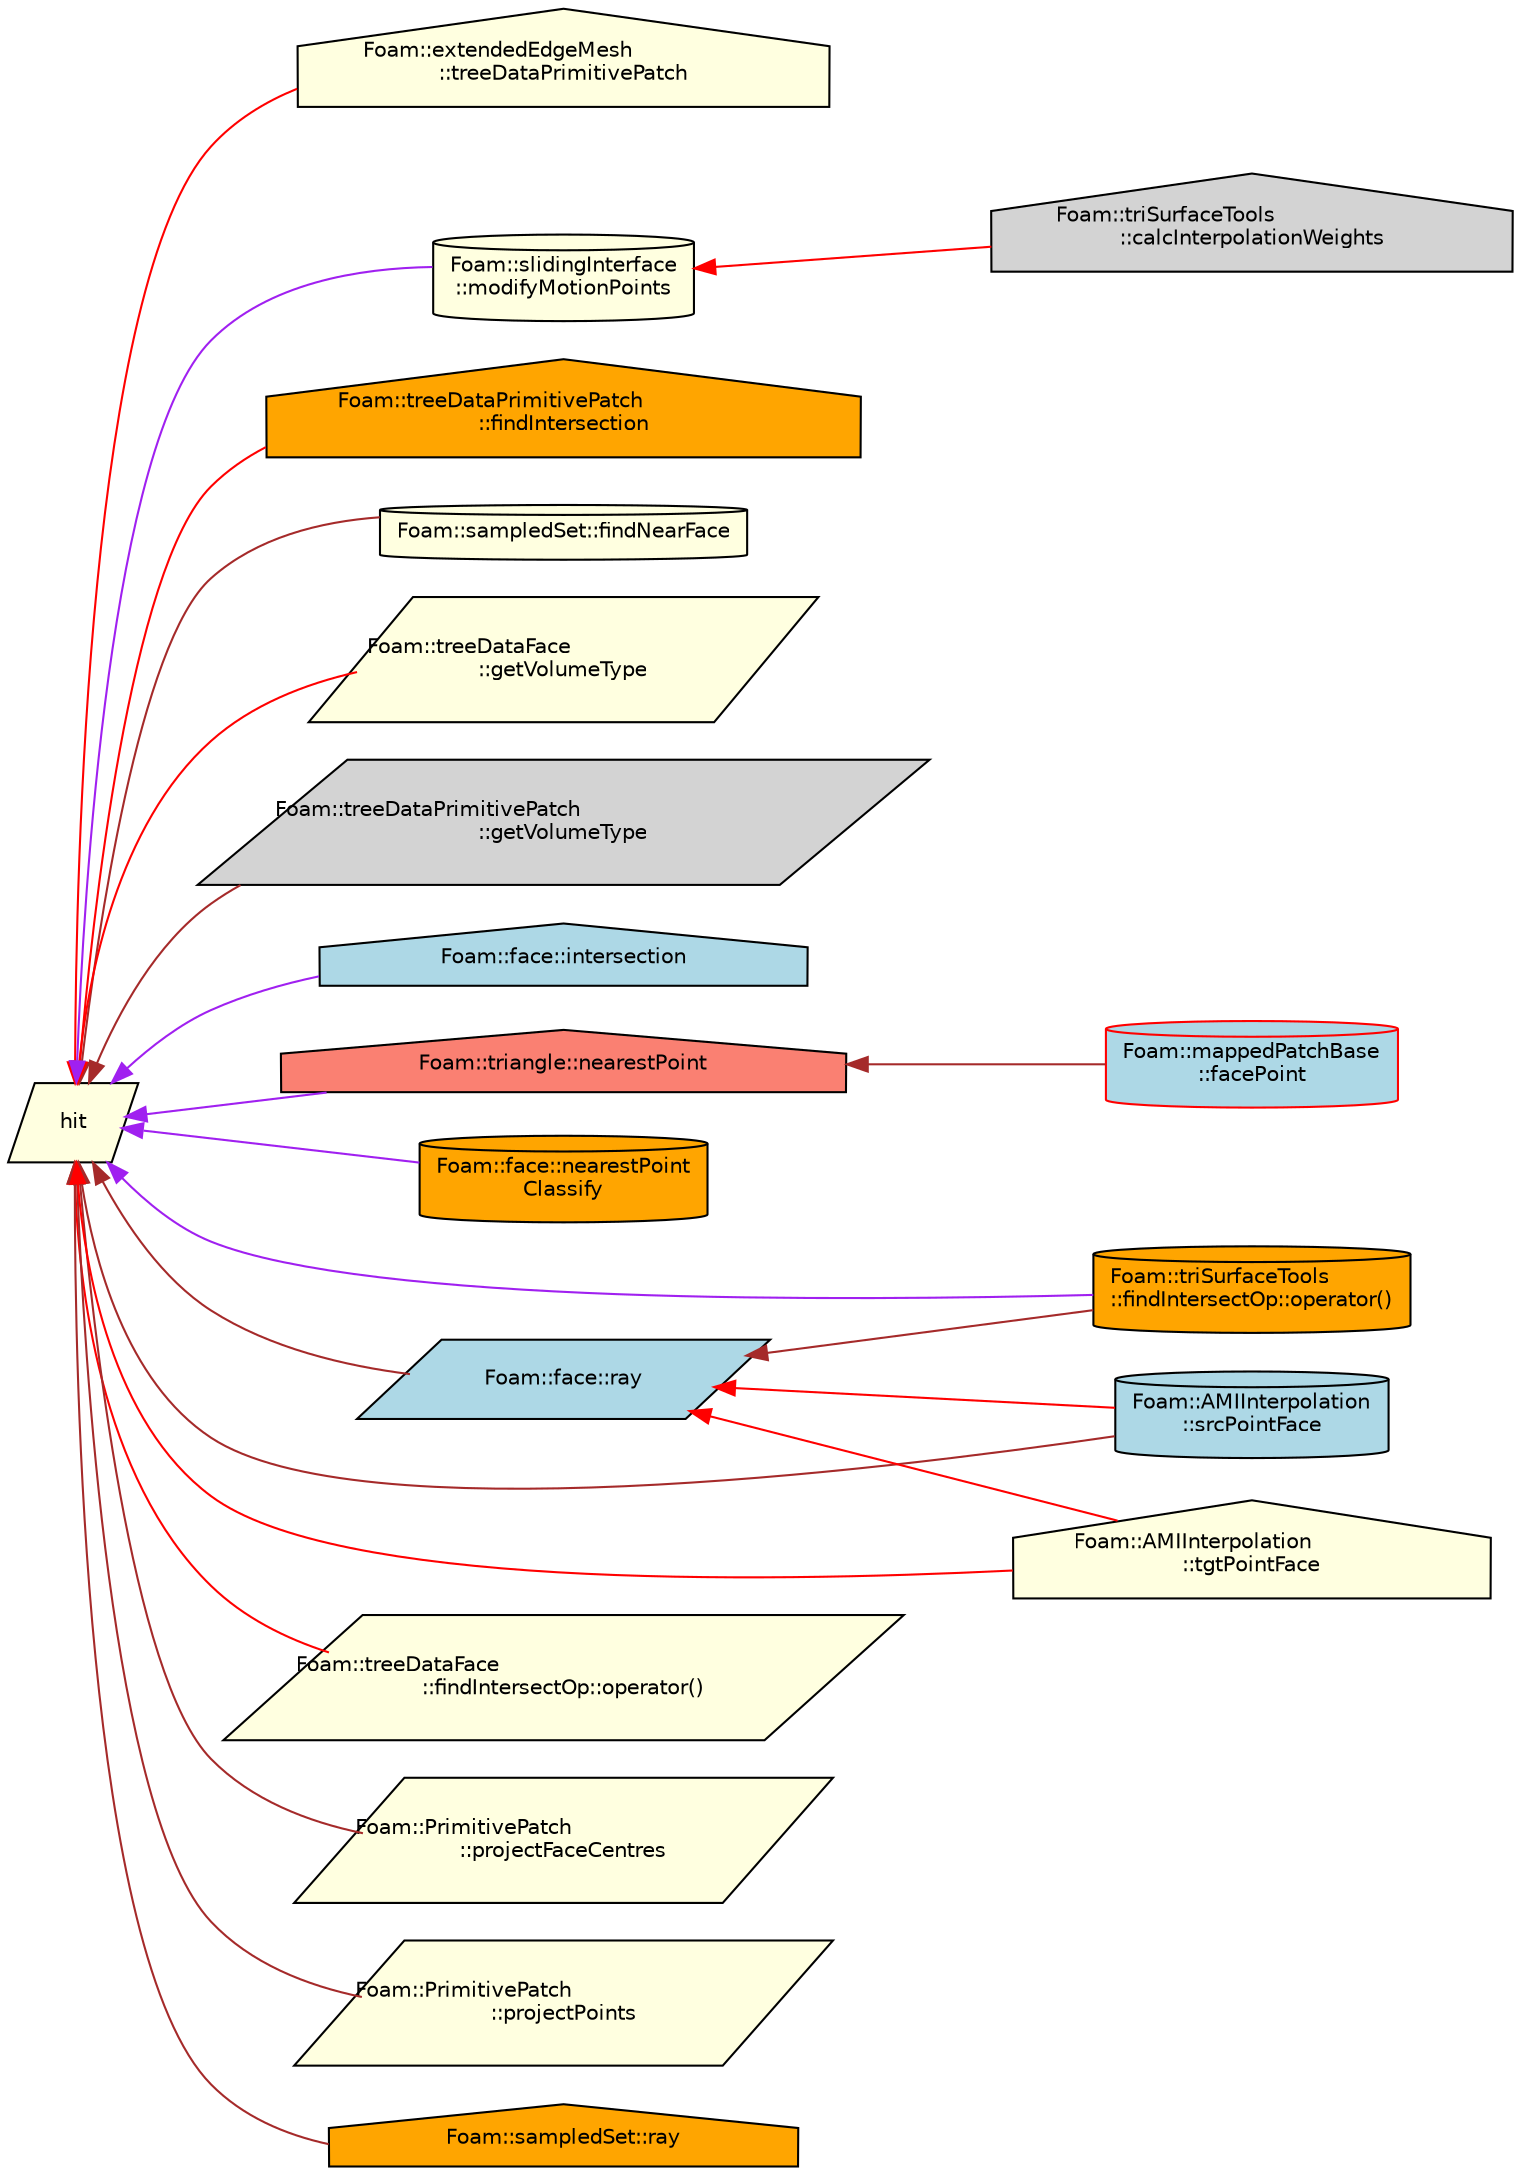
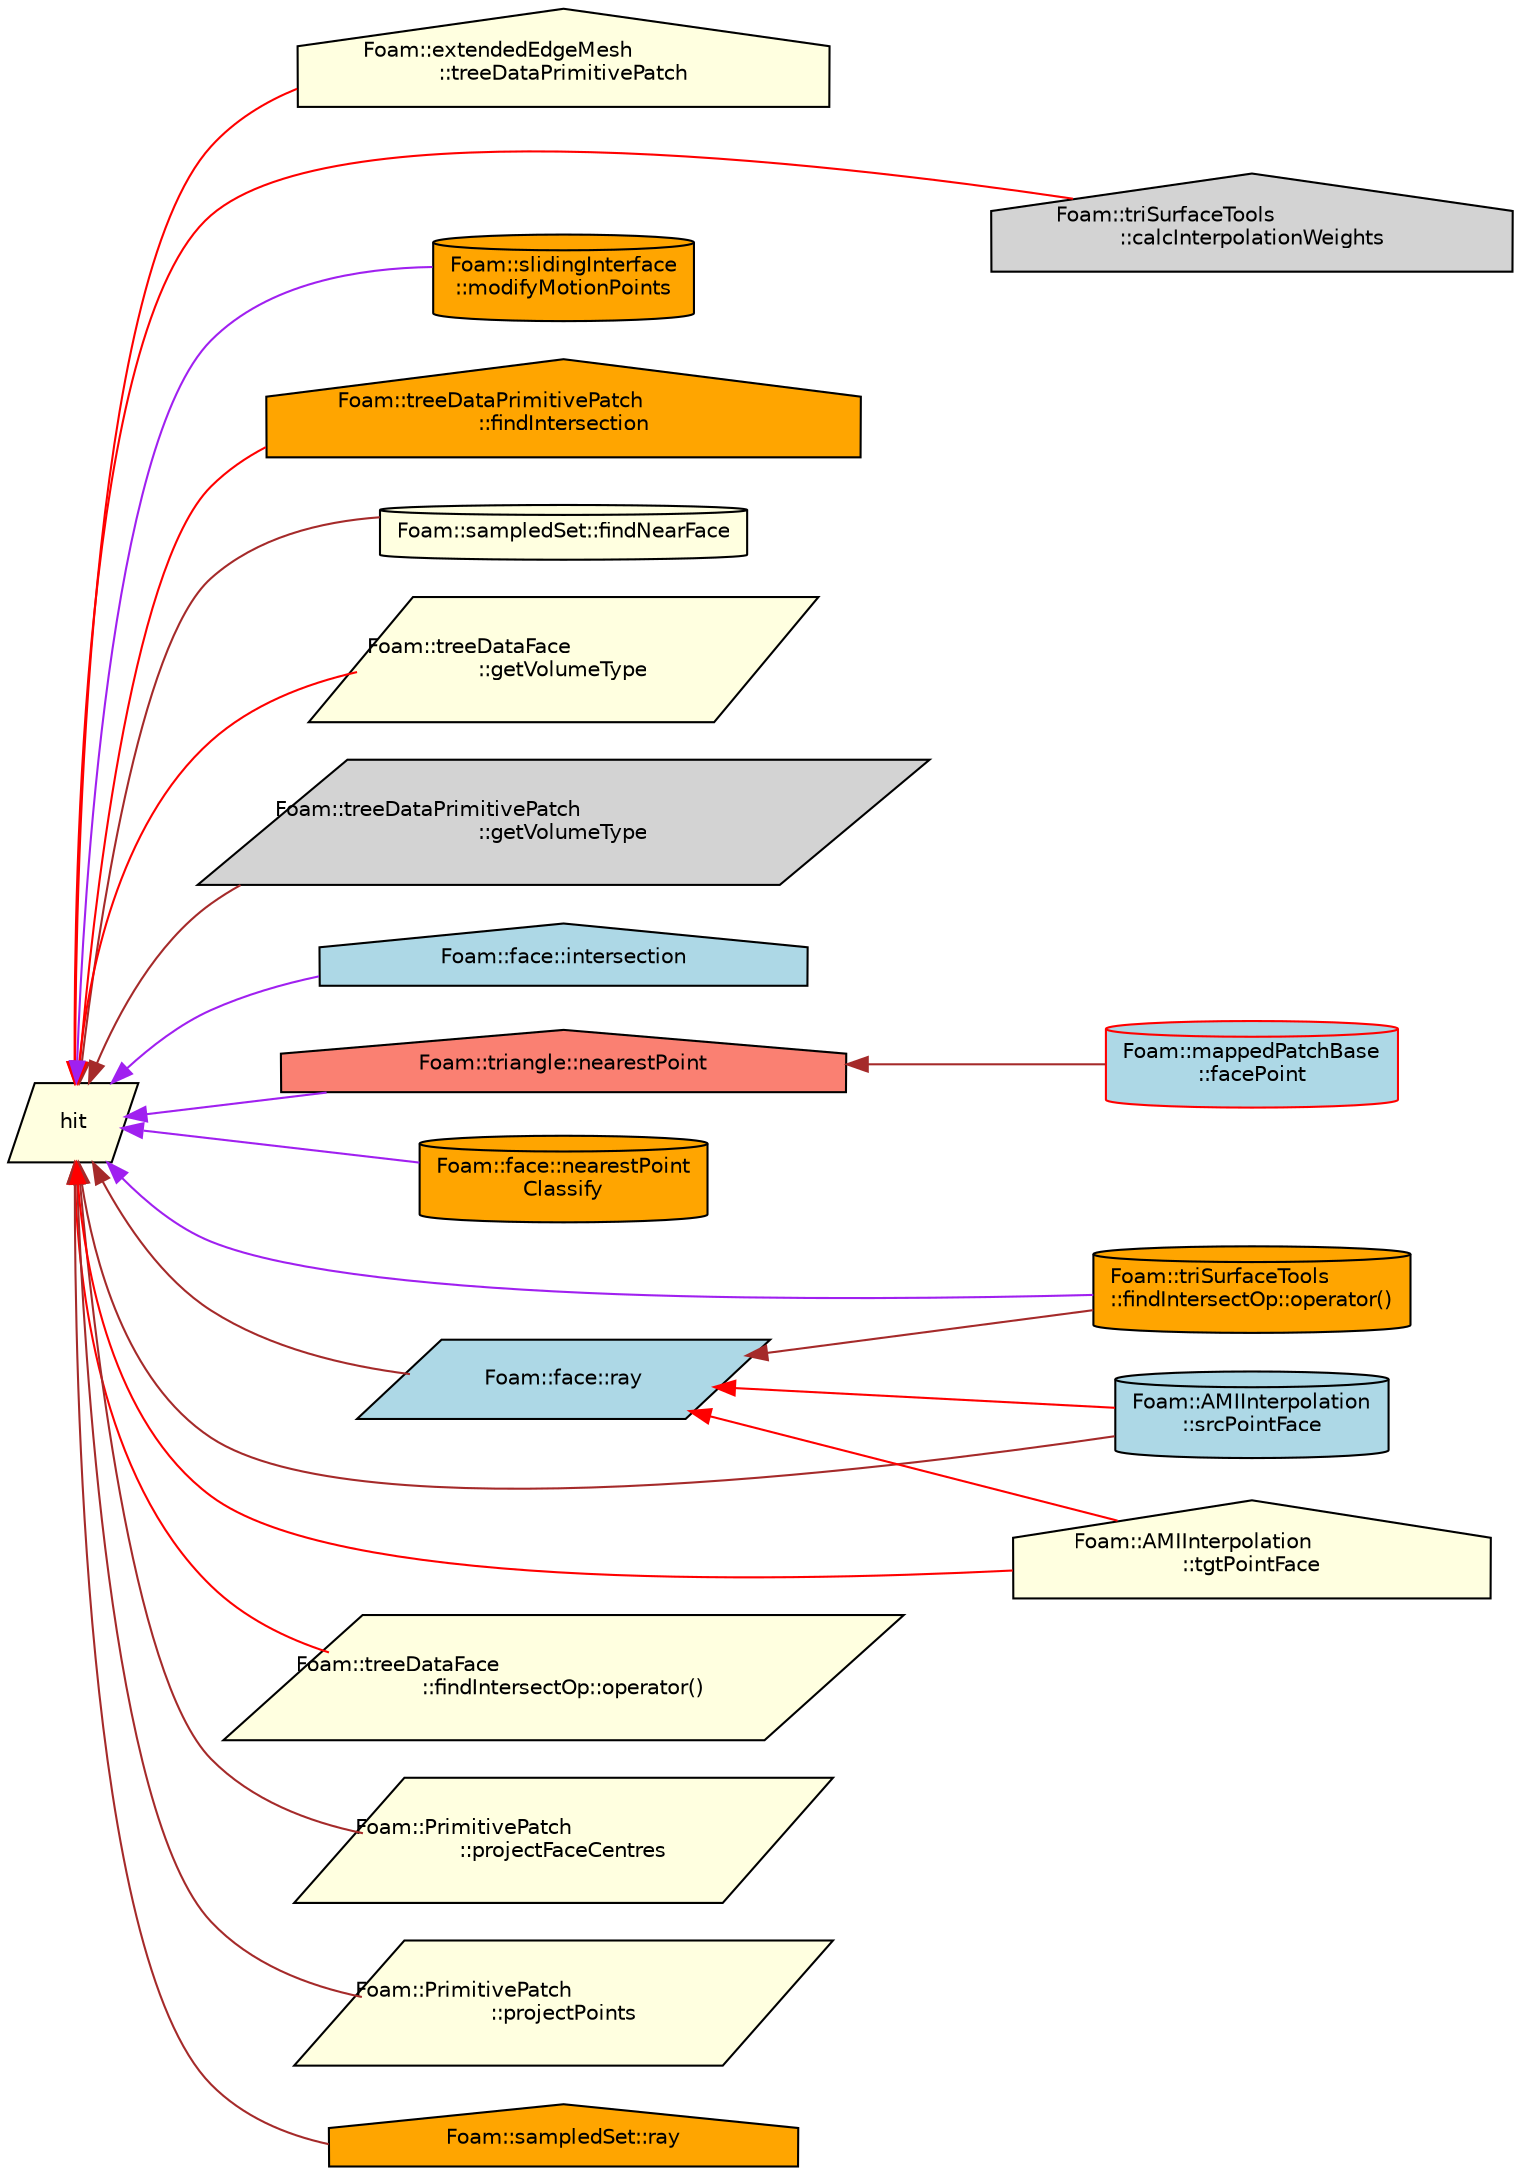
(853, 257) -> (213, 214)
(564, 278) -> (564, 278)
